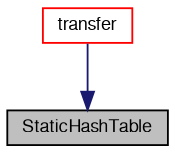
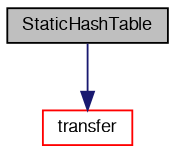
(88, 67) -> (88, 67)
